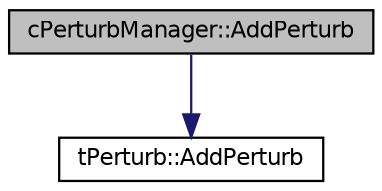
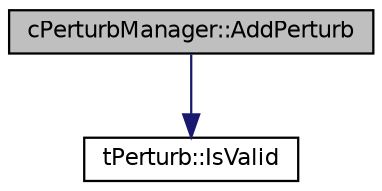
(191, 159) -> (191, 159)
